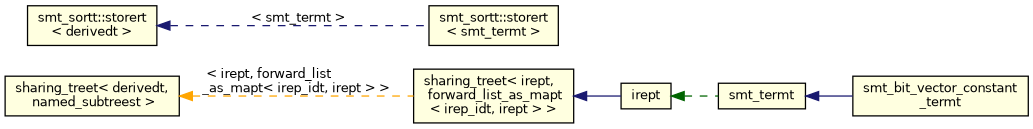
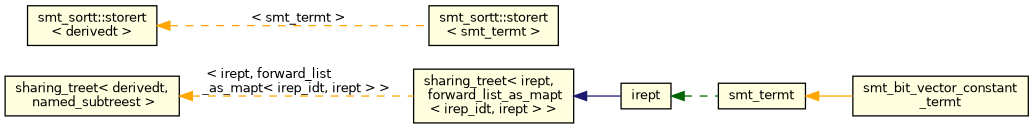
(300, 26) -> (300, 26)
(836, 96) -> (836, 96)
